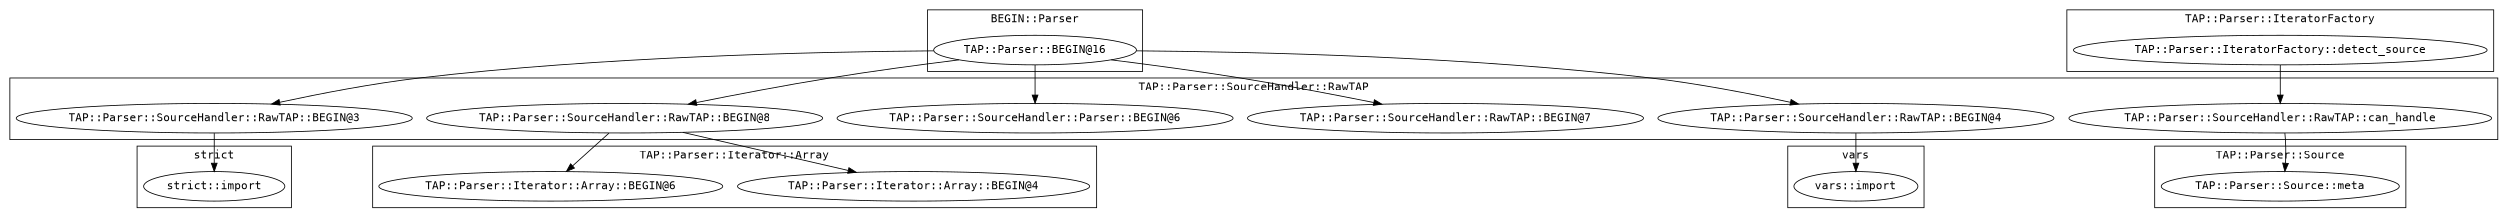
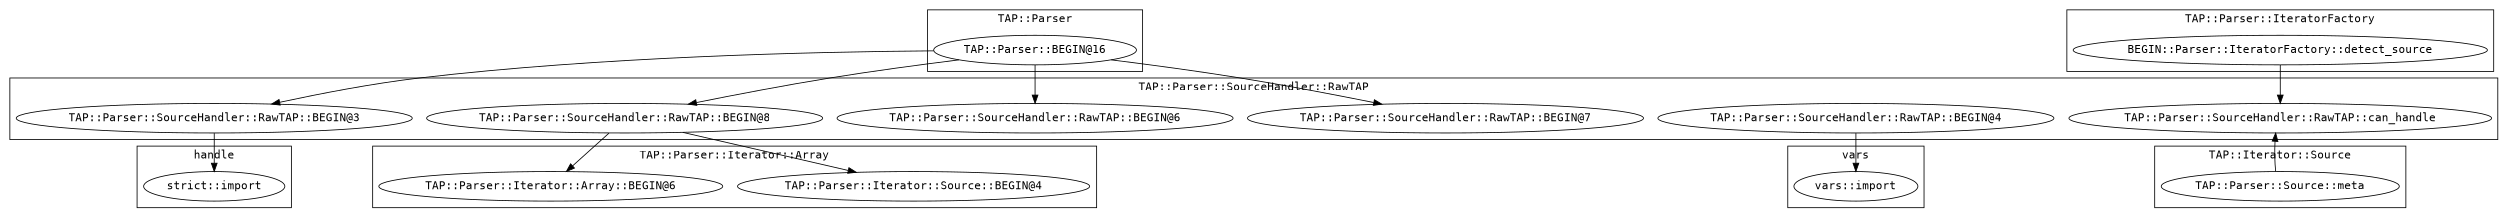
(1035, 19) -> (1035, 19)
(2280, 50) -> (2280, 50)
(1465, 62) -> none
(1035, 118) -> (1035, 118)
(2286, 151) -> (2275, 156)
(214, 156) -> (214, 156)
(2280, 156) -> (2280, 156)
(914, 186) -> (914, 186)
